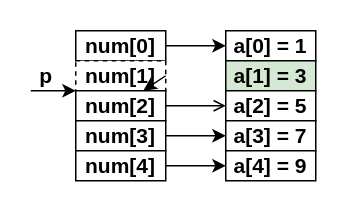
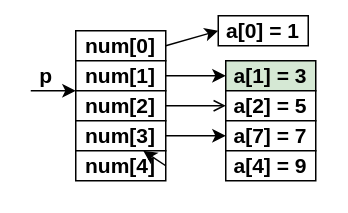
(271, 46) -> (263, 31)
(121, 76) -> (121, 76)
(159, 80) -> (191, 76)
(271, 136) -> (271, 136)
(191, 166) -> (159, 161)
